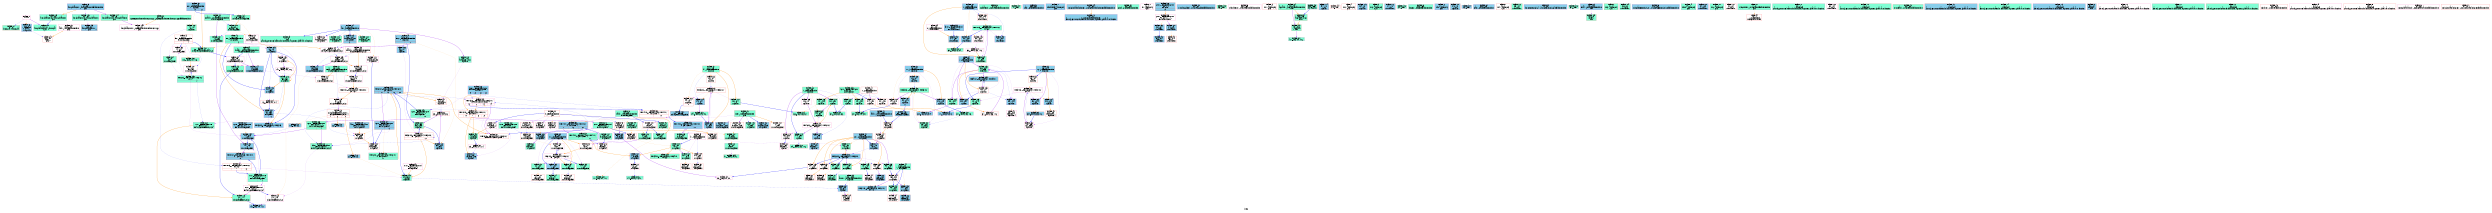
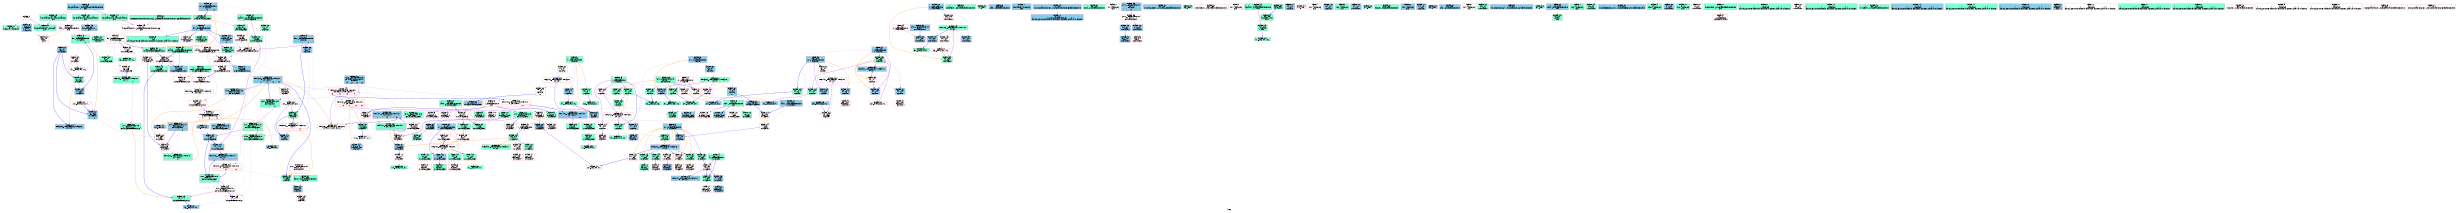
(382, 108) -> (254, 87)
